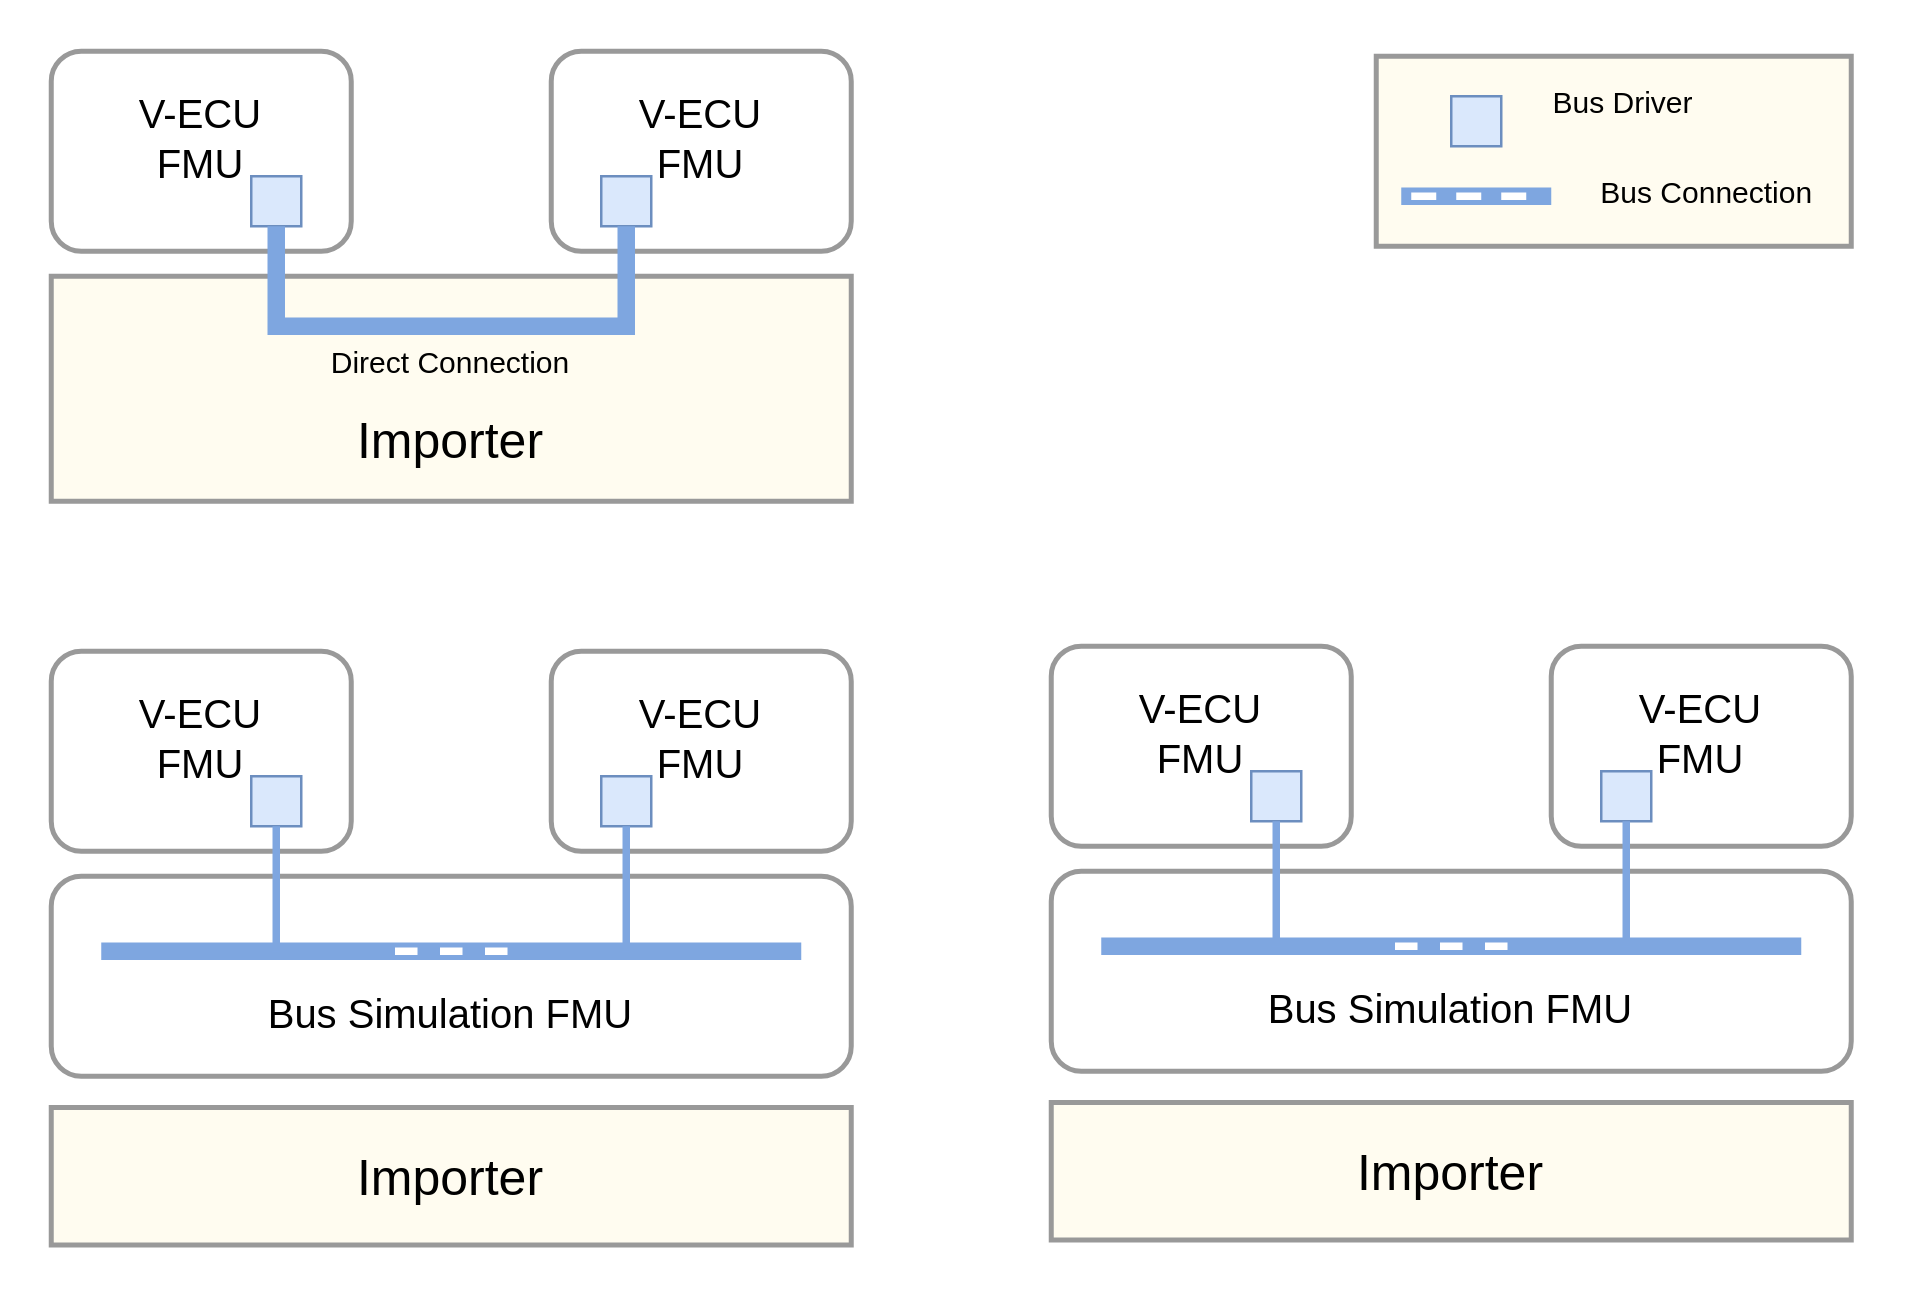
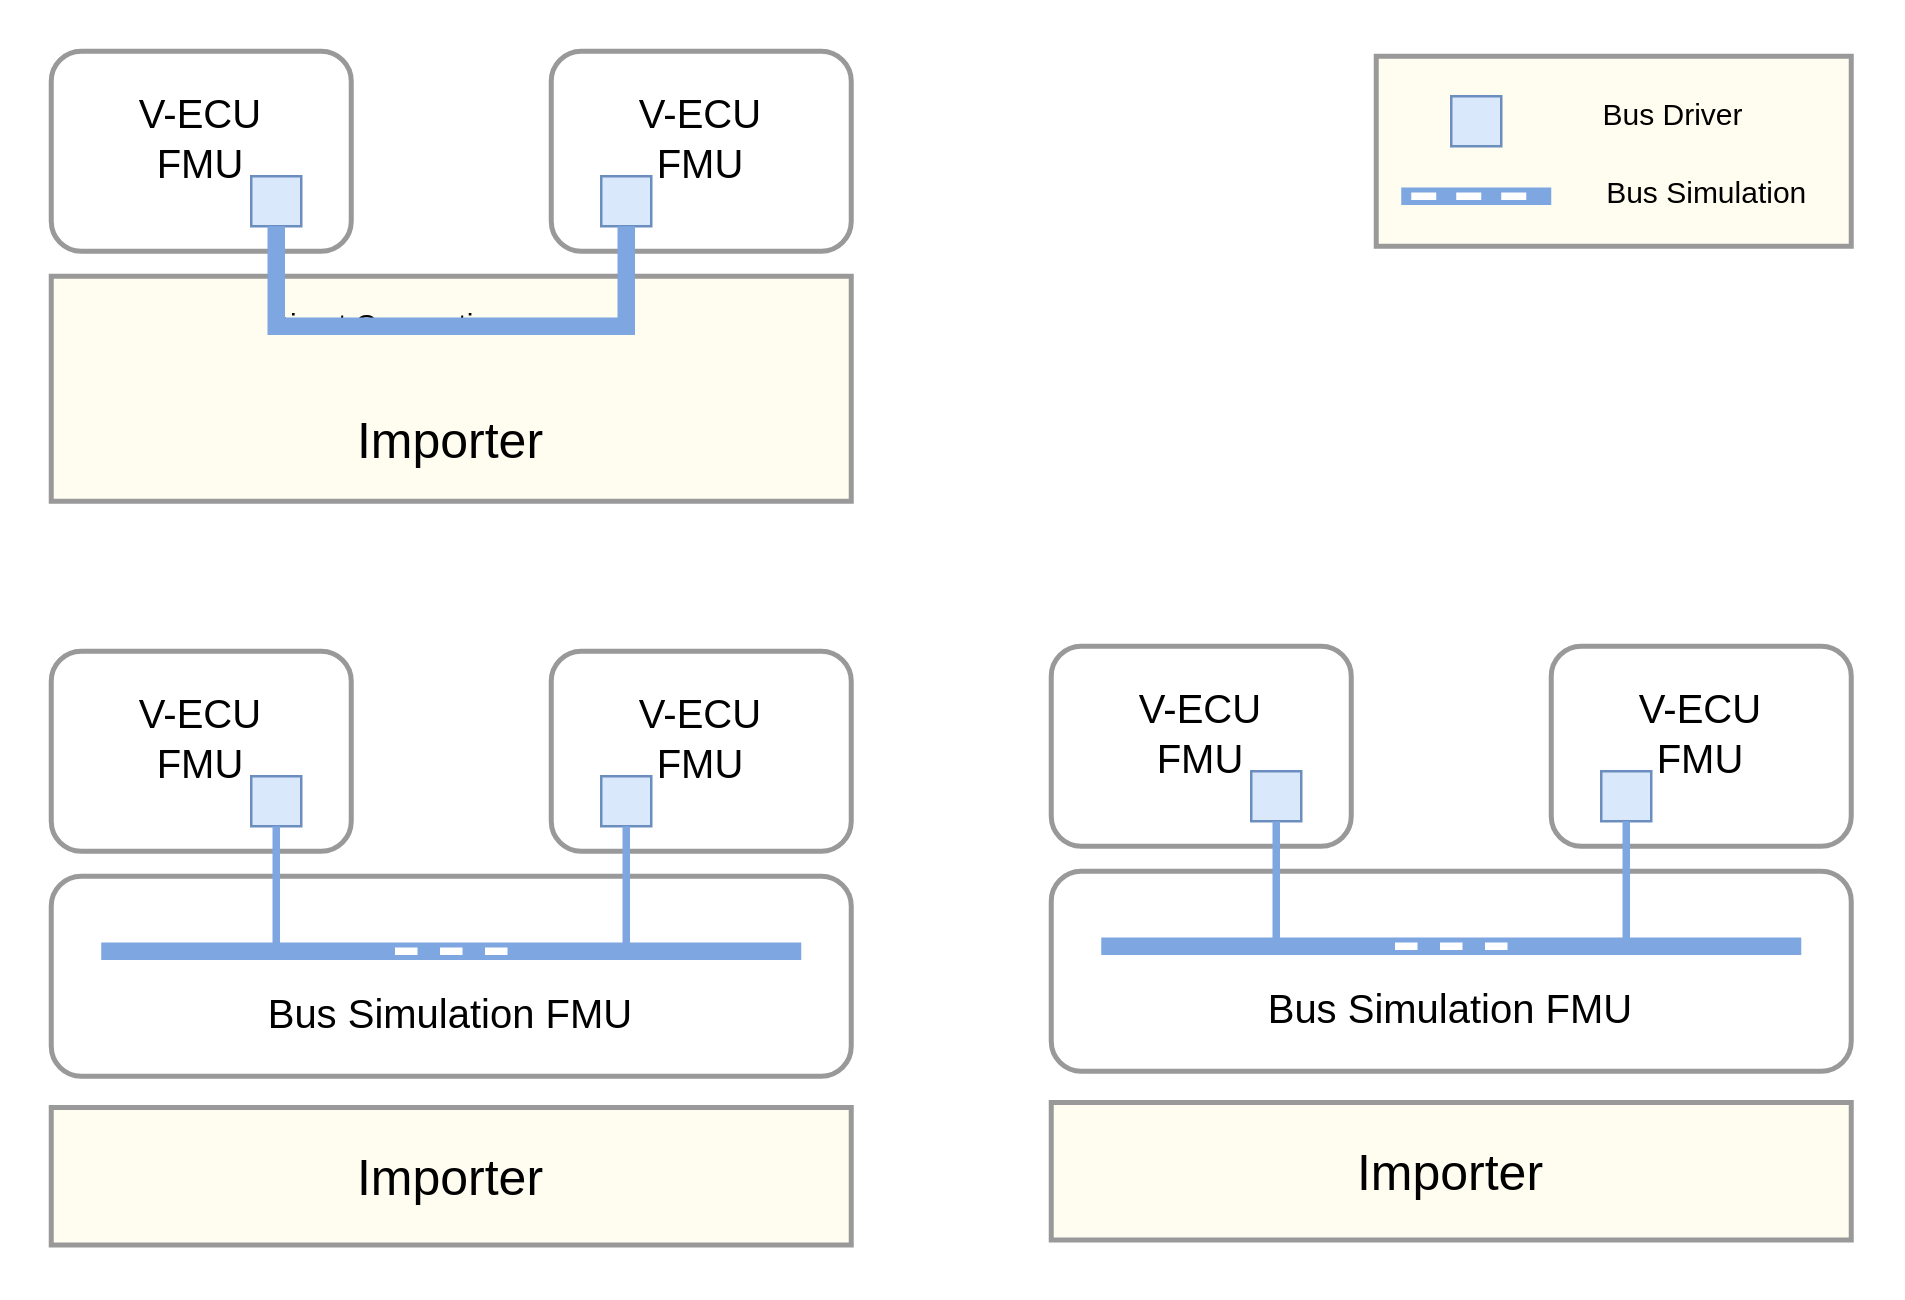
(1624, 104) -> (1674, 116)
(1708, 194) -> (1708, 194)
(451, 364) -> (389, 326)
